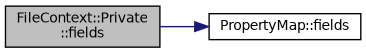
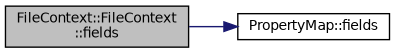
(83, 27) -> (97, 27)
